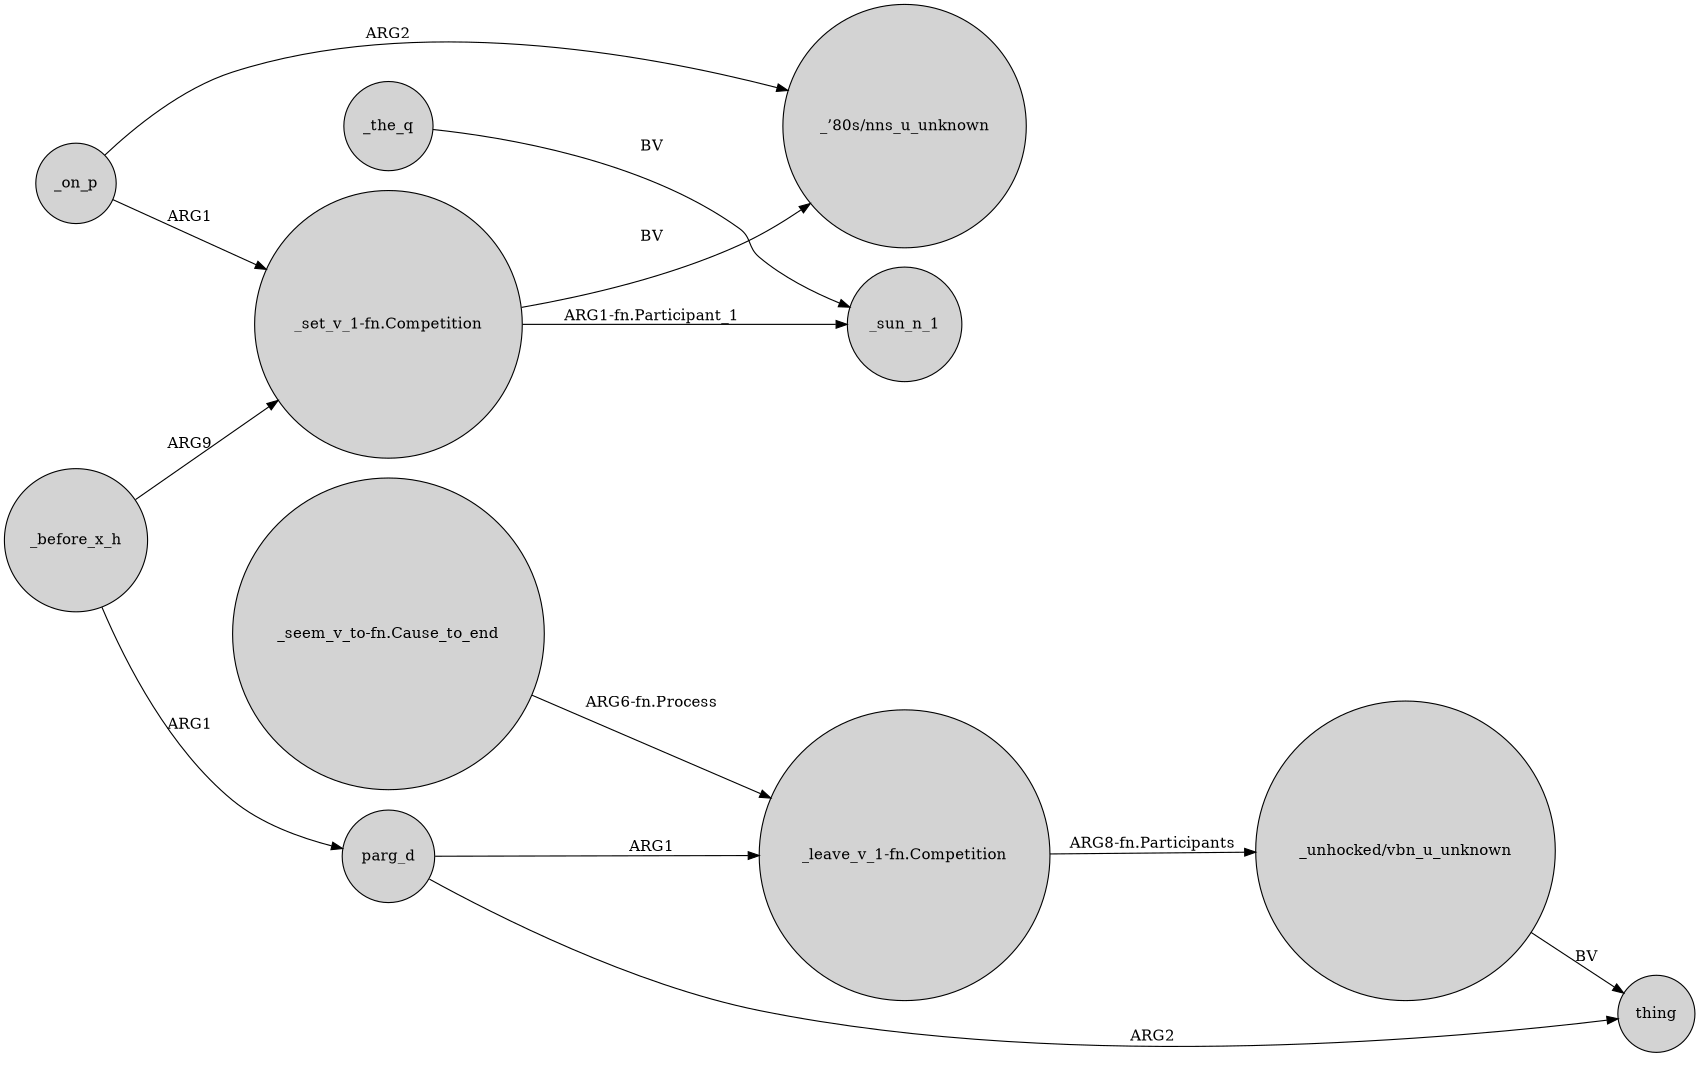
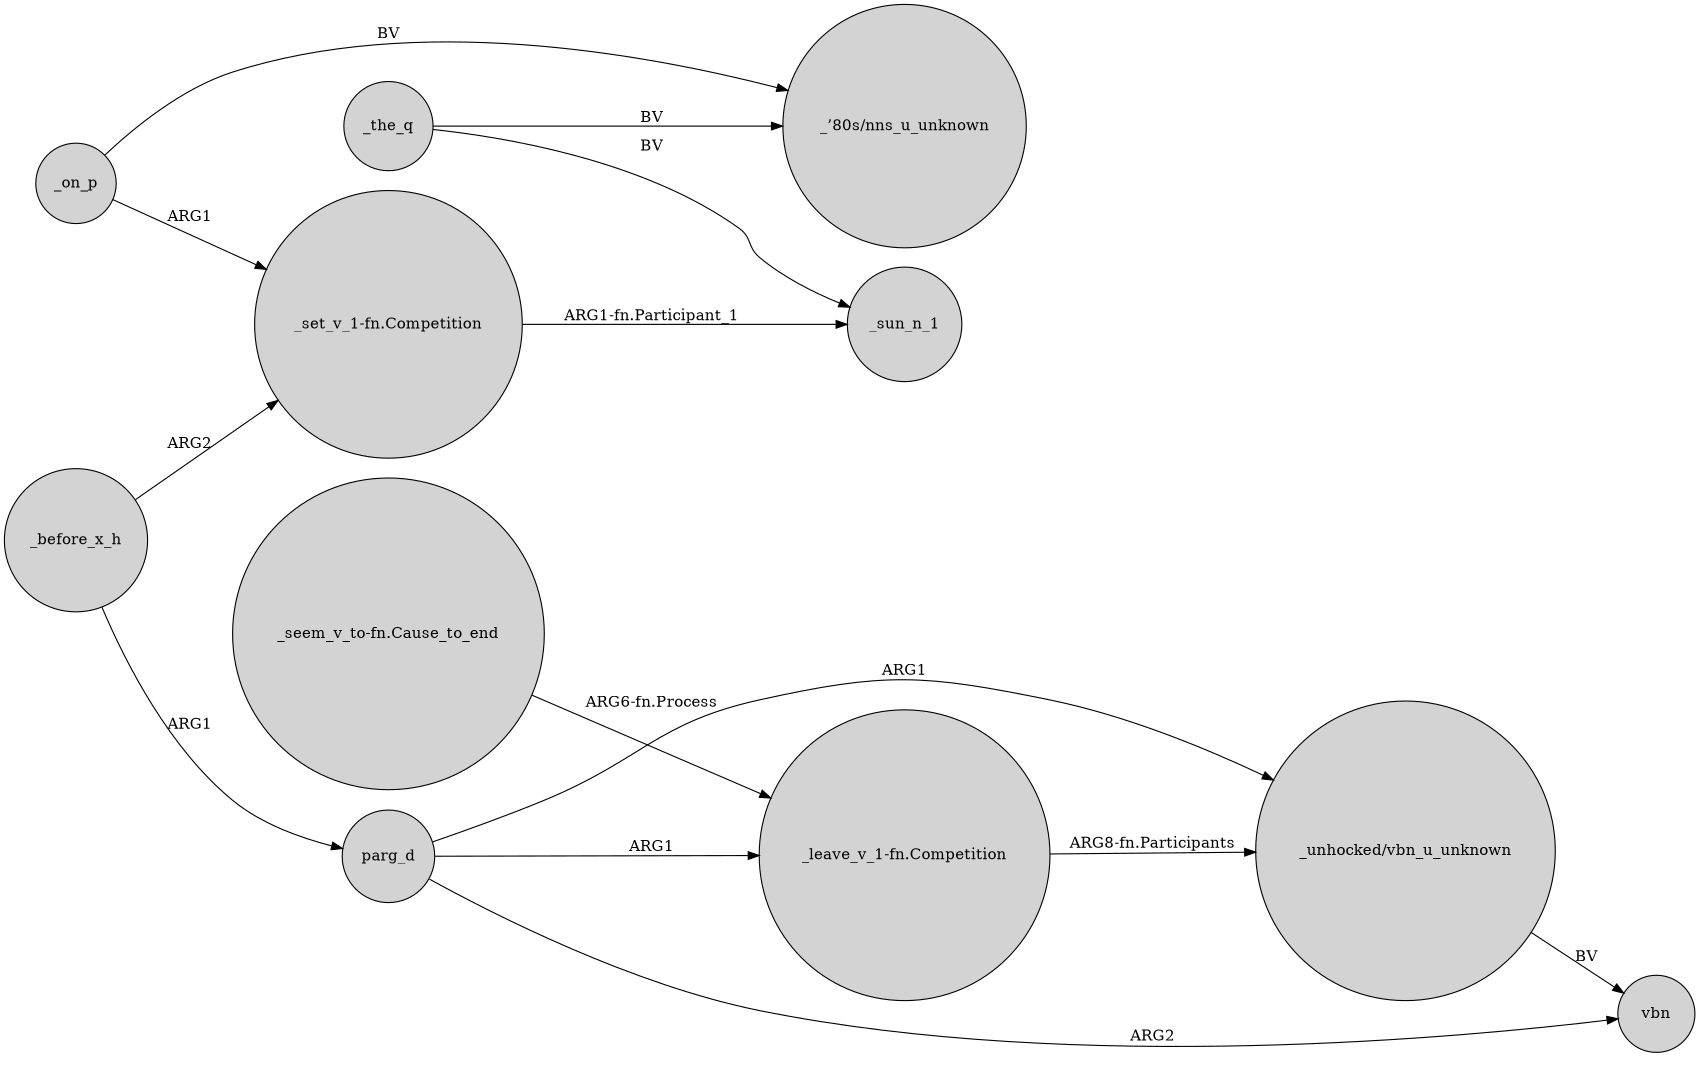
(388, 34) -> (388, 34)
(666, 273) -> (602, 126)
(190, 444) -> (190, 444)
none -> (839, 685)
(1656, 1014) -> (1656, 1014)
